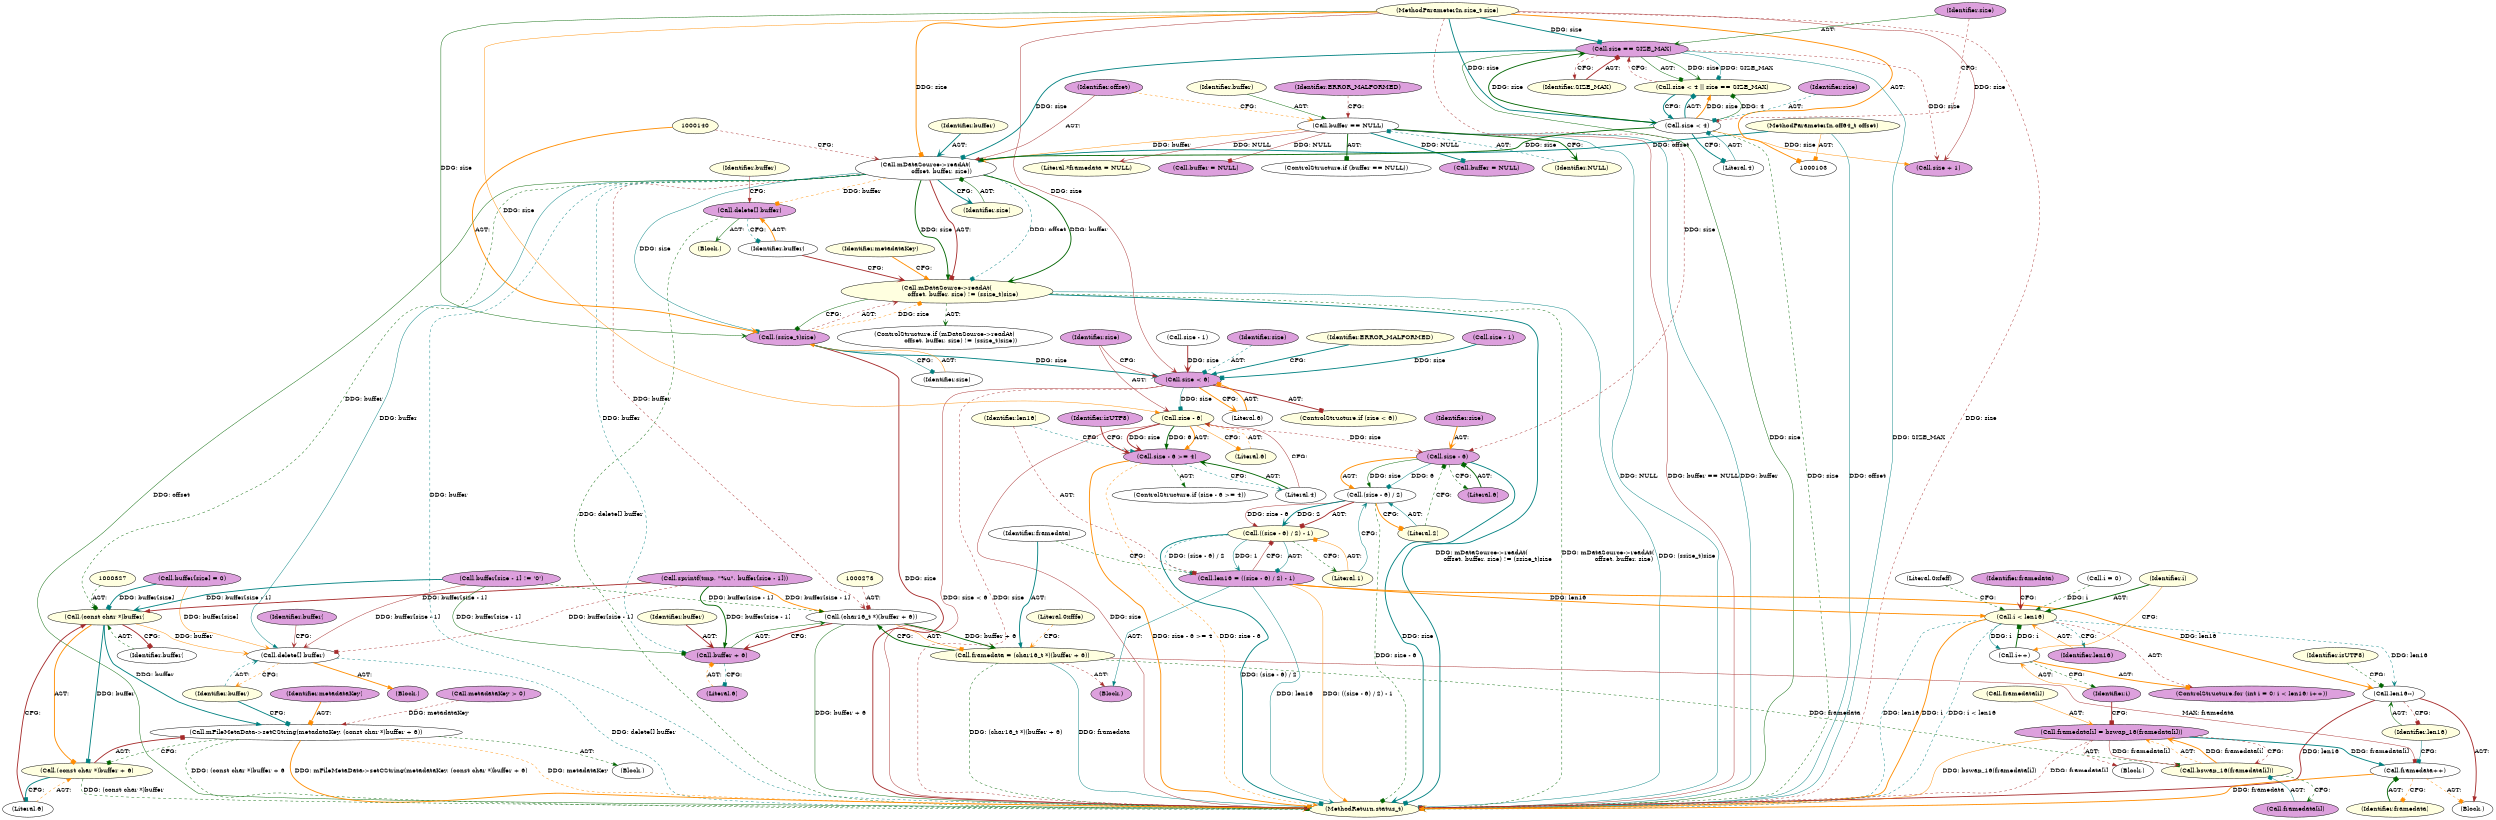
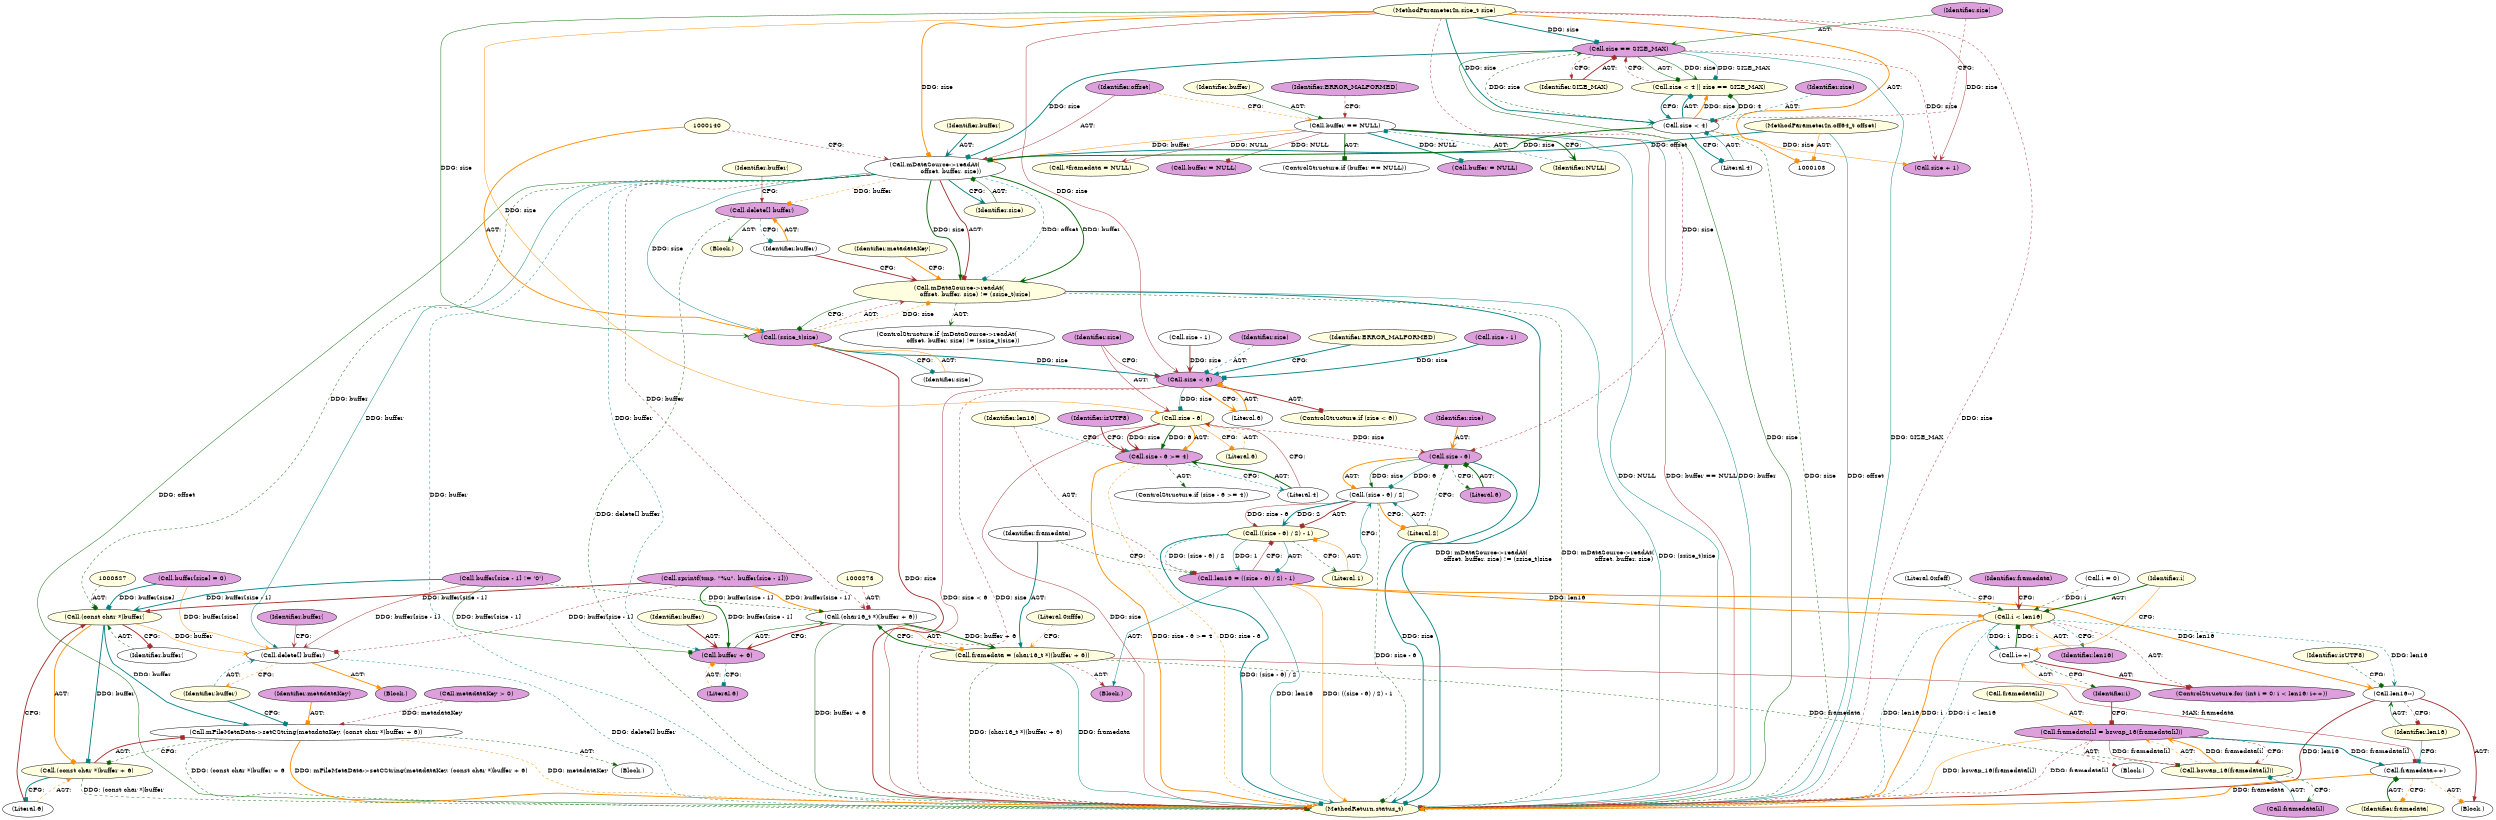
(1518, 105) -> (1516, 105)
(1087, 168) -> (1091, 168)
(2109, 676) -> (2109, 676)
